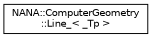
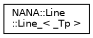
(76, 19) -> (47, 19)
